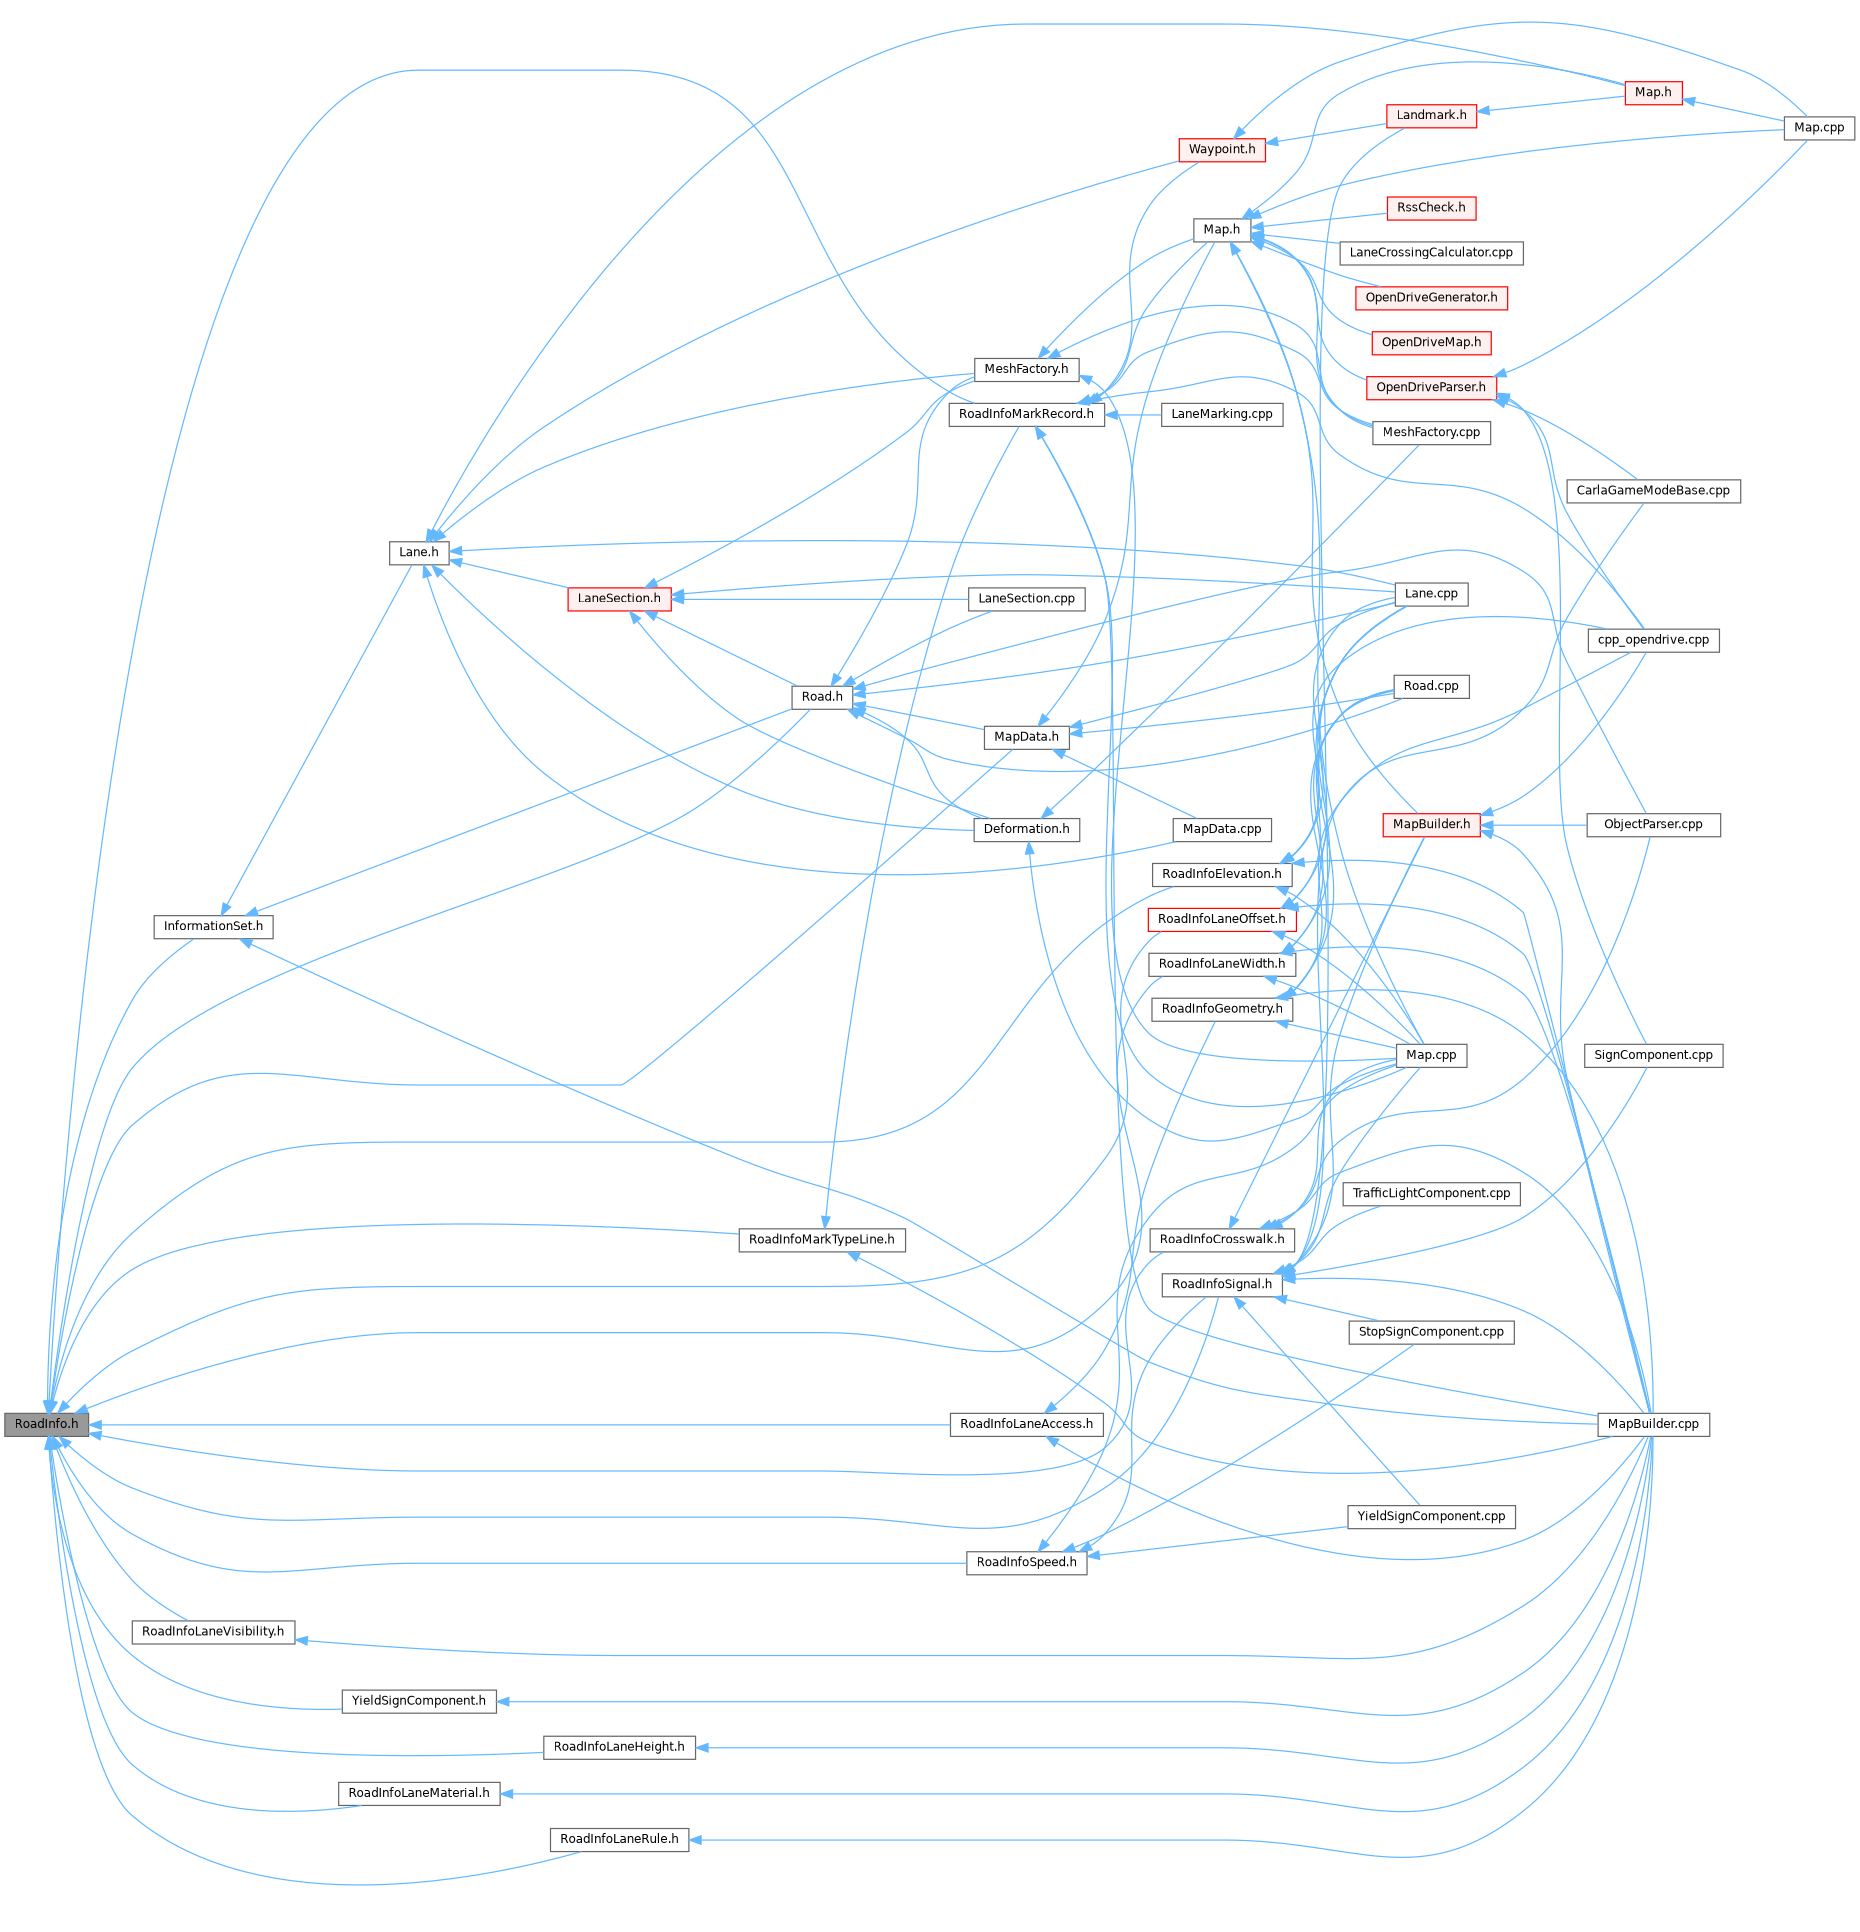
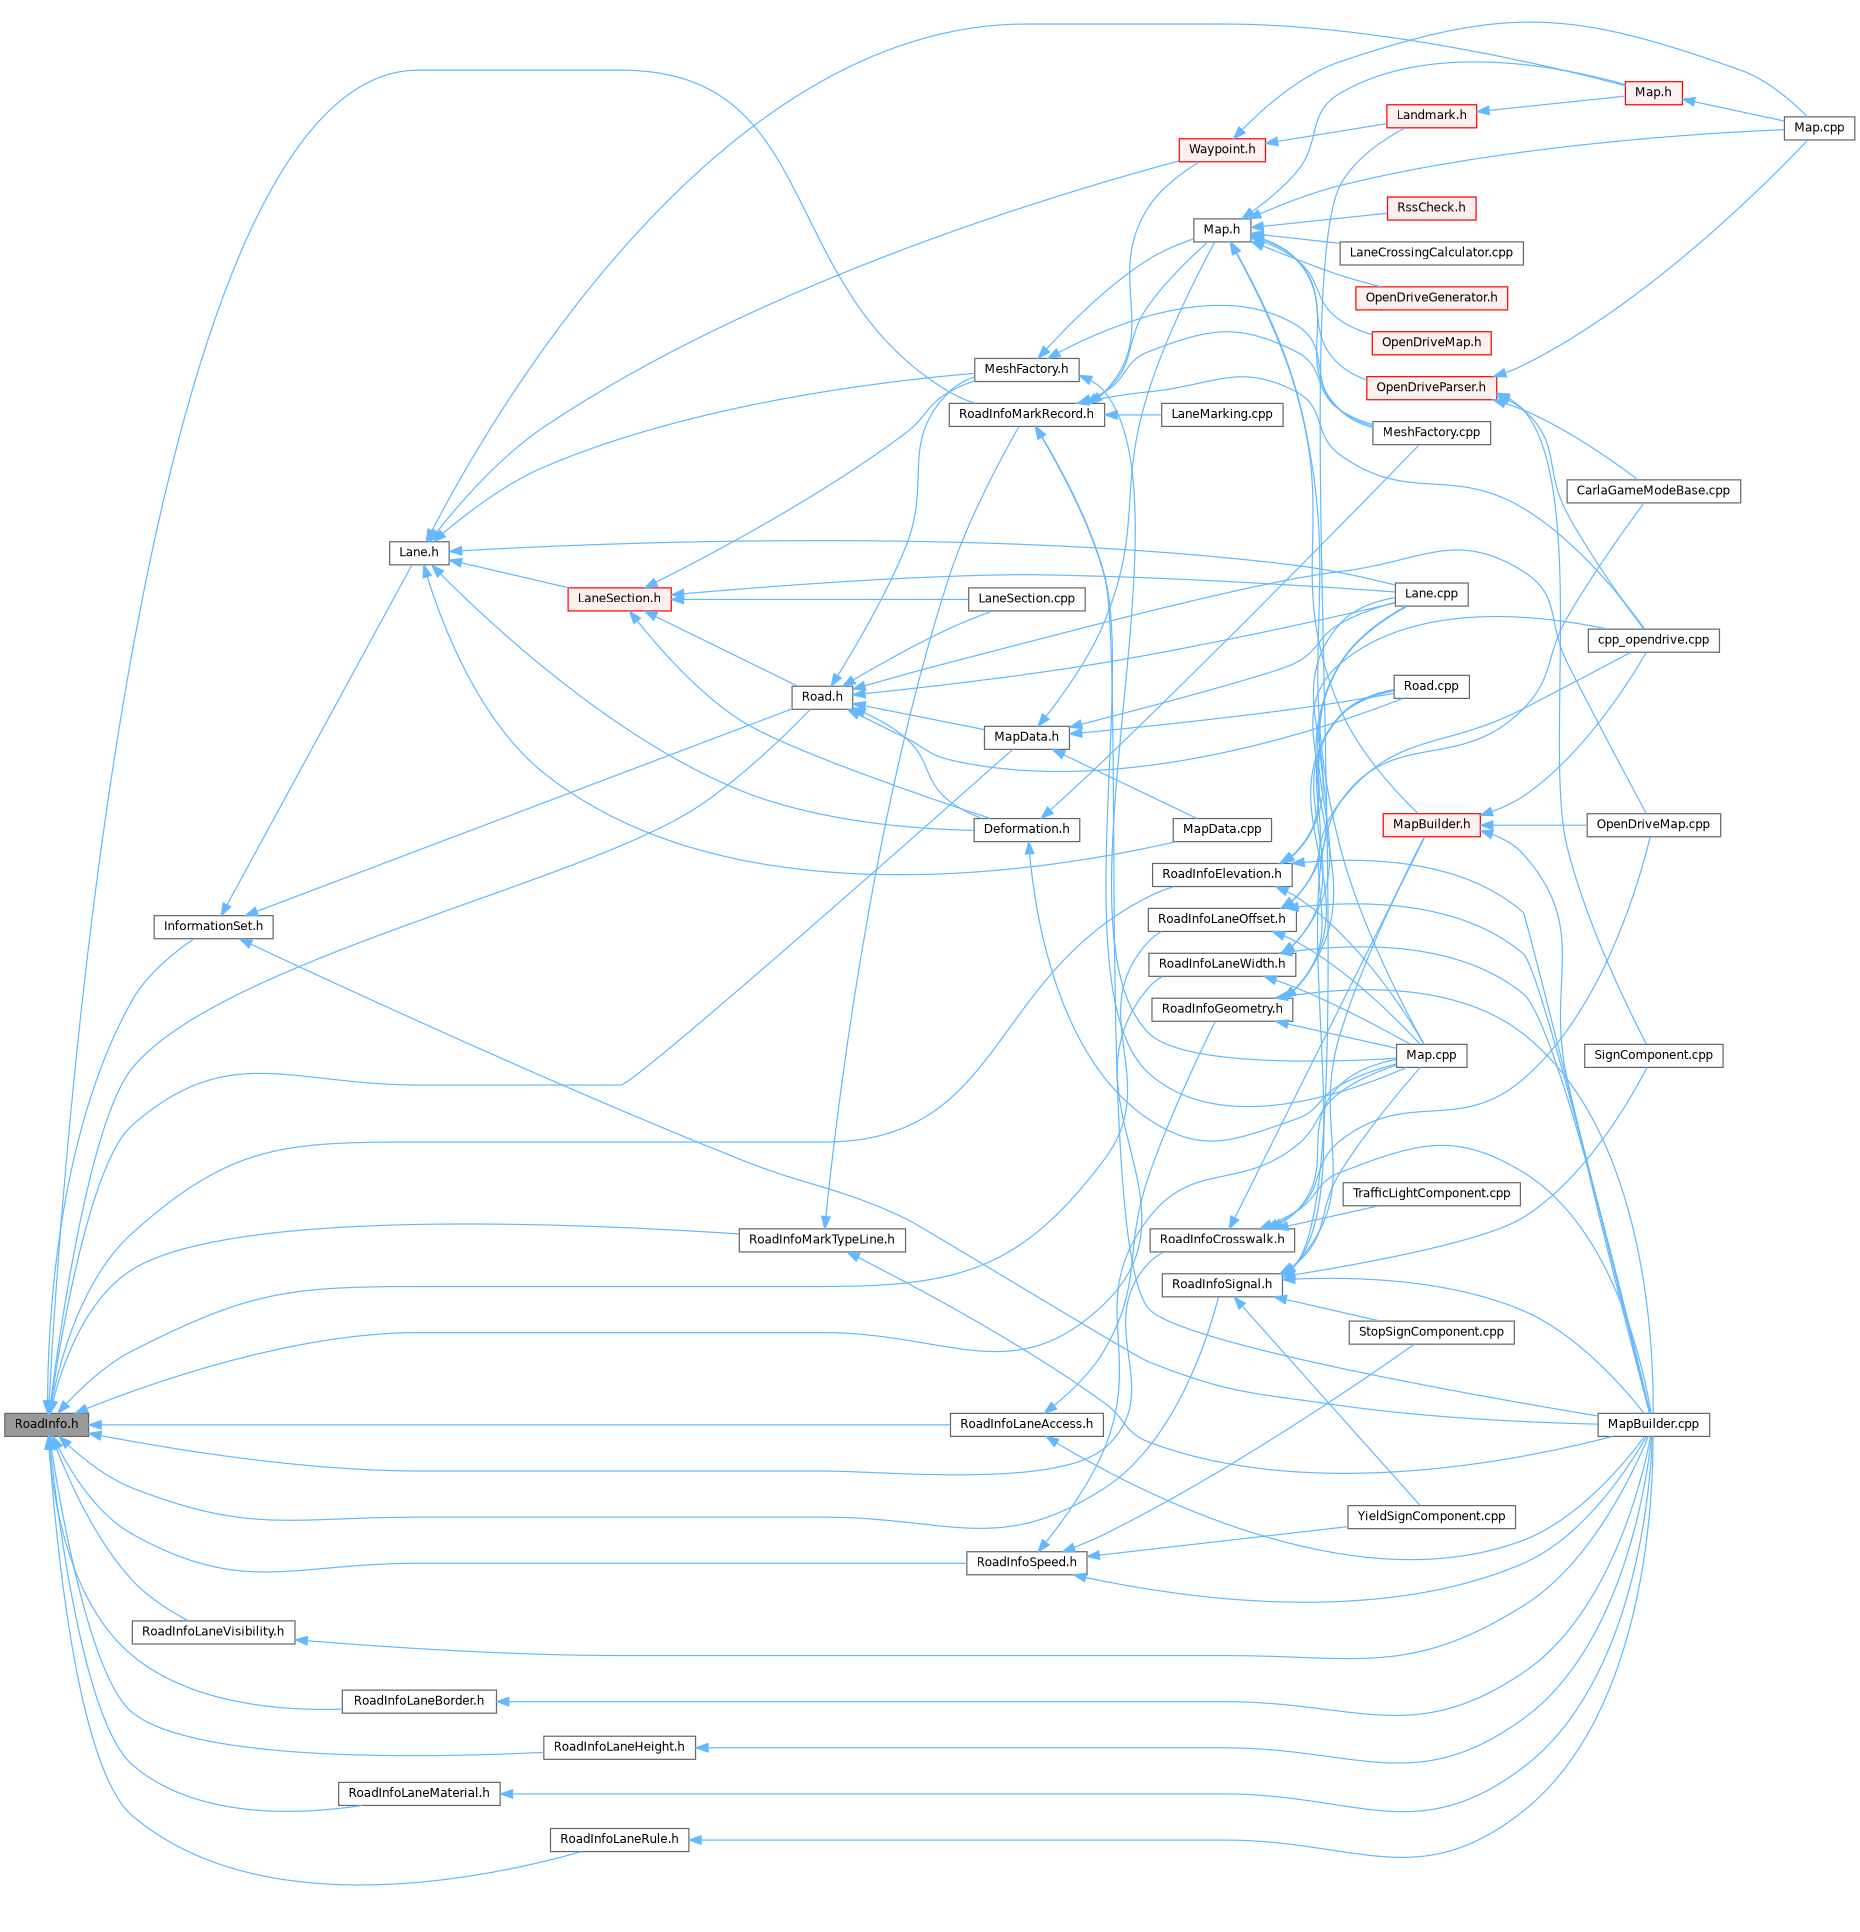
(1654, 825) -> (1654, 825)
(1222, 920) -> (1222, 920)
(1329, 1232) -> (1333, 1216)
(1132, 1445) -> (1395, 1596)
(419, 1702) -> (419, 1702)
